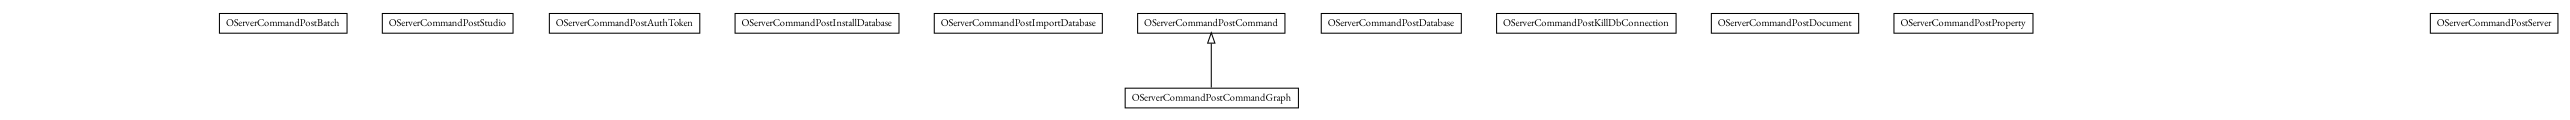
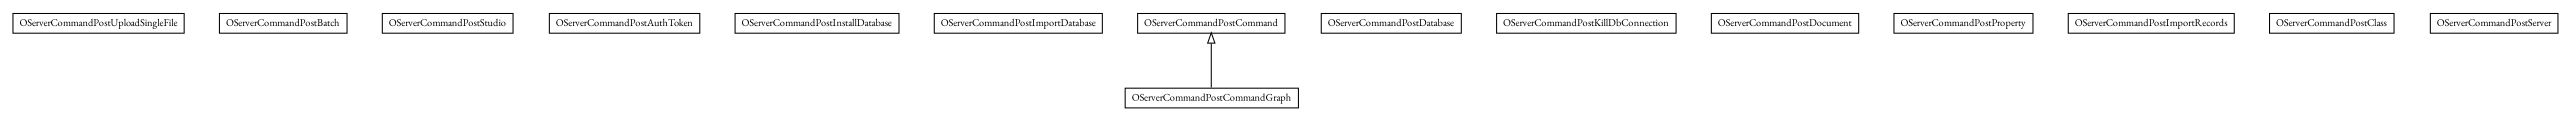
none -> (98, 23)
none -> (2151, 23)
none -> (2332, 23)
